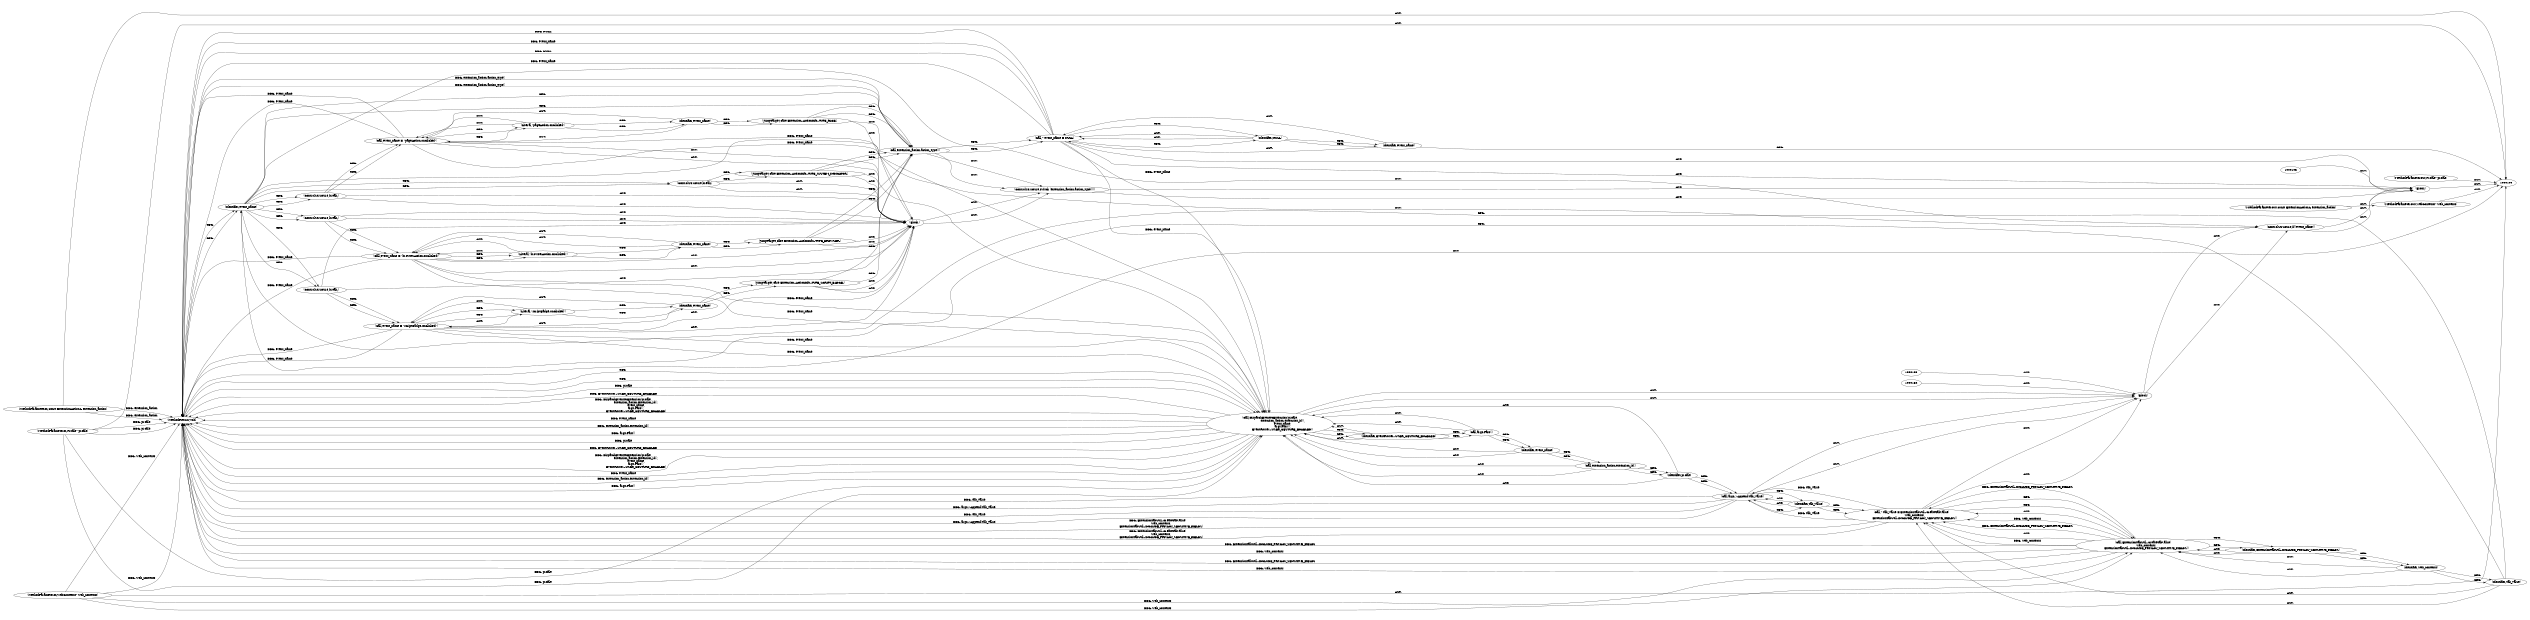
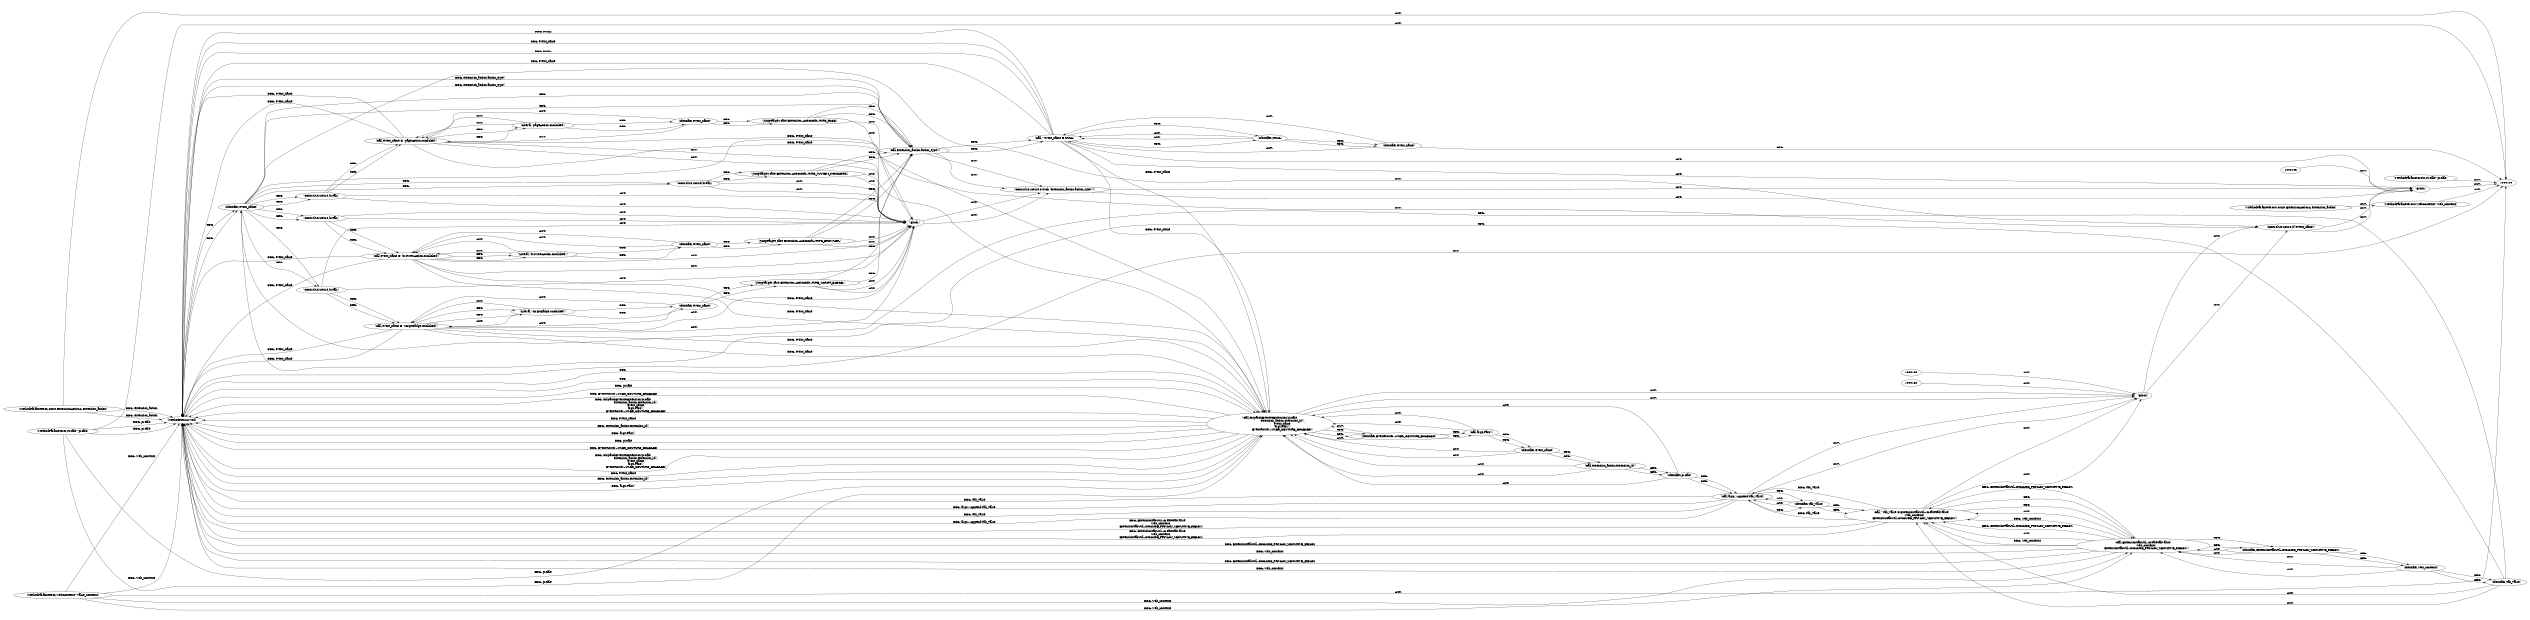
(63, 595) -> (63, 595)
